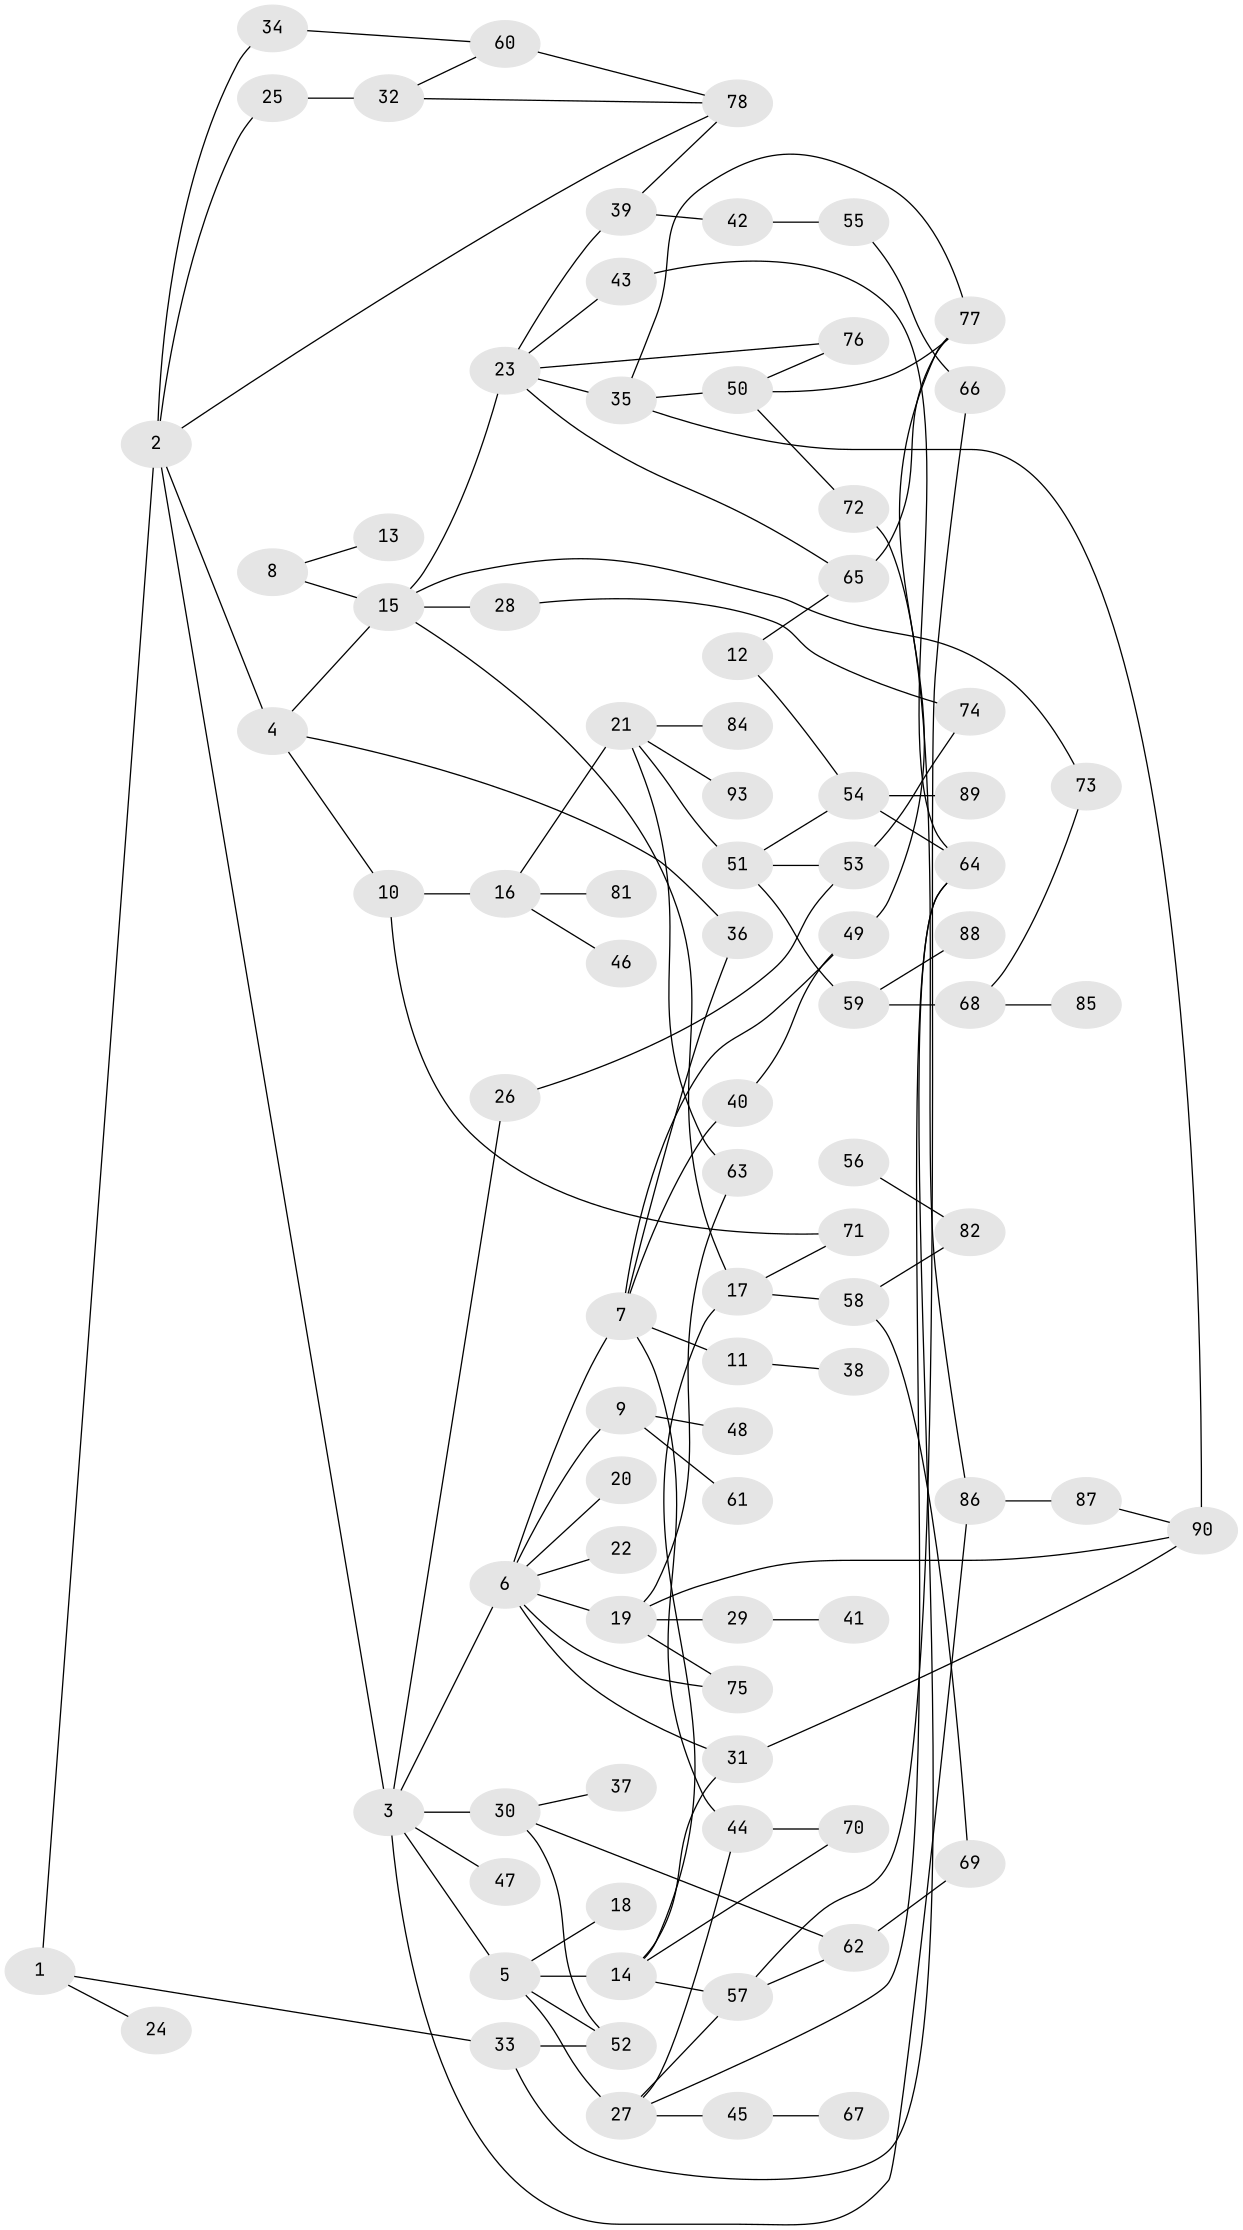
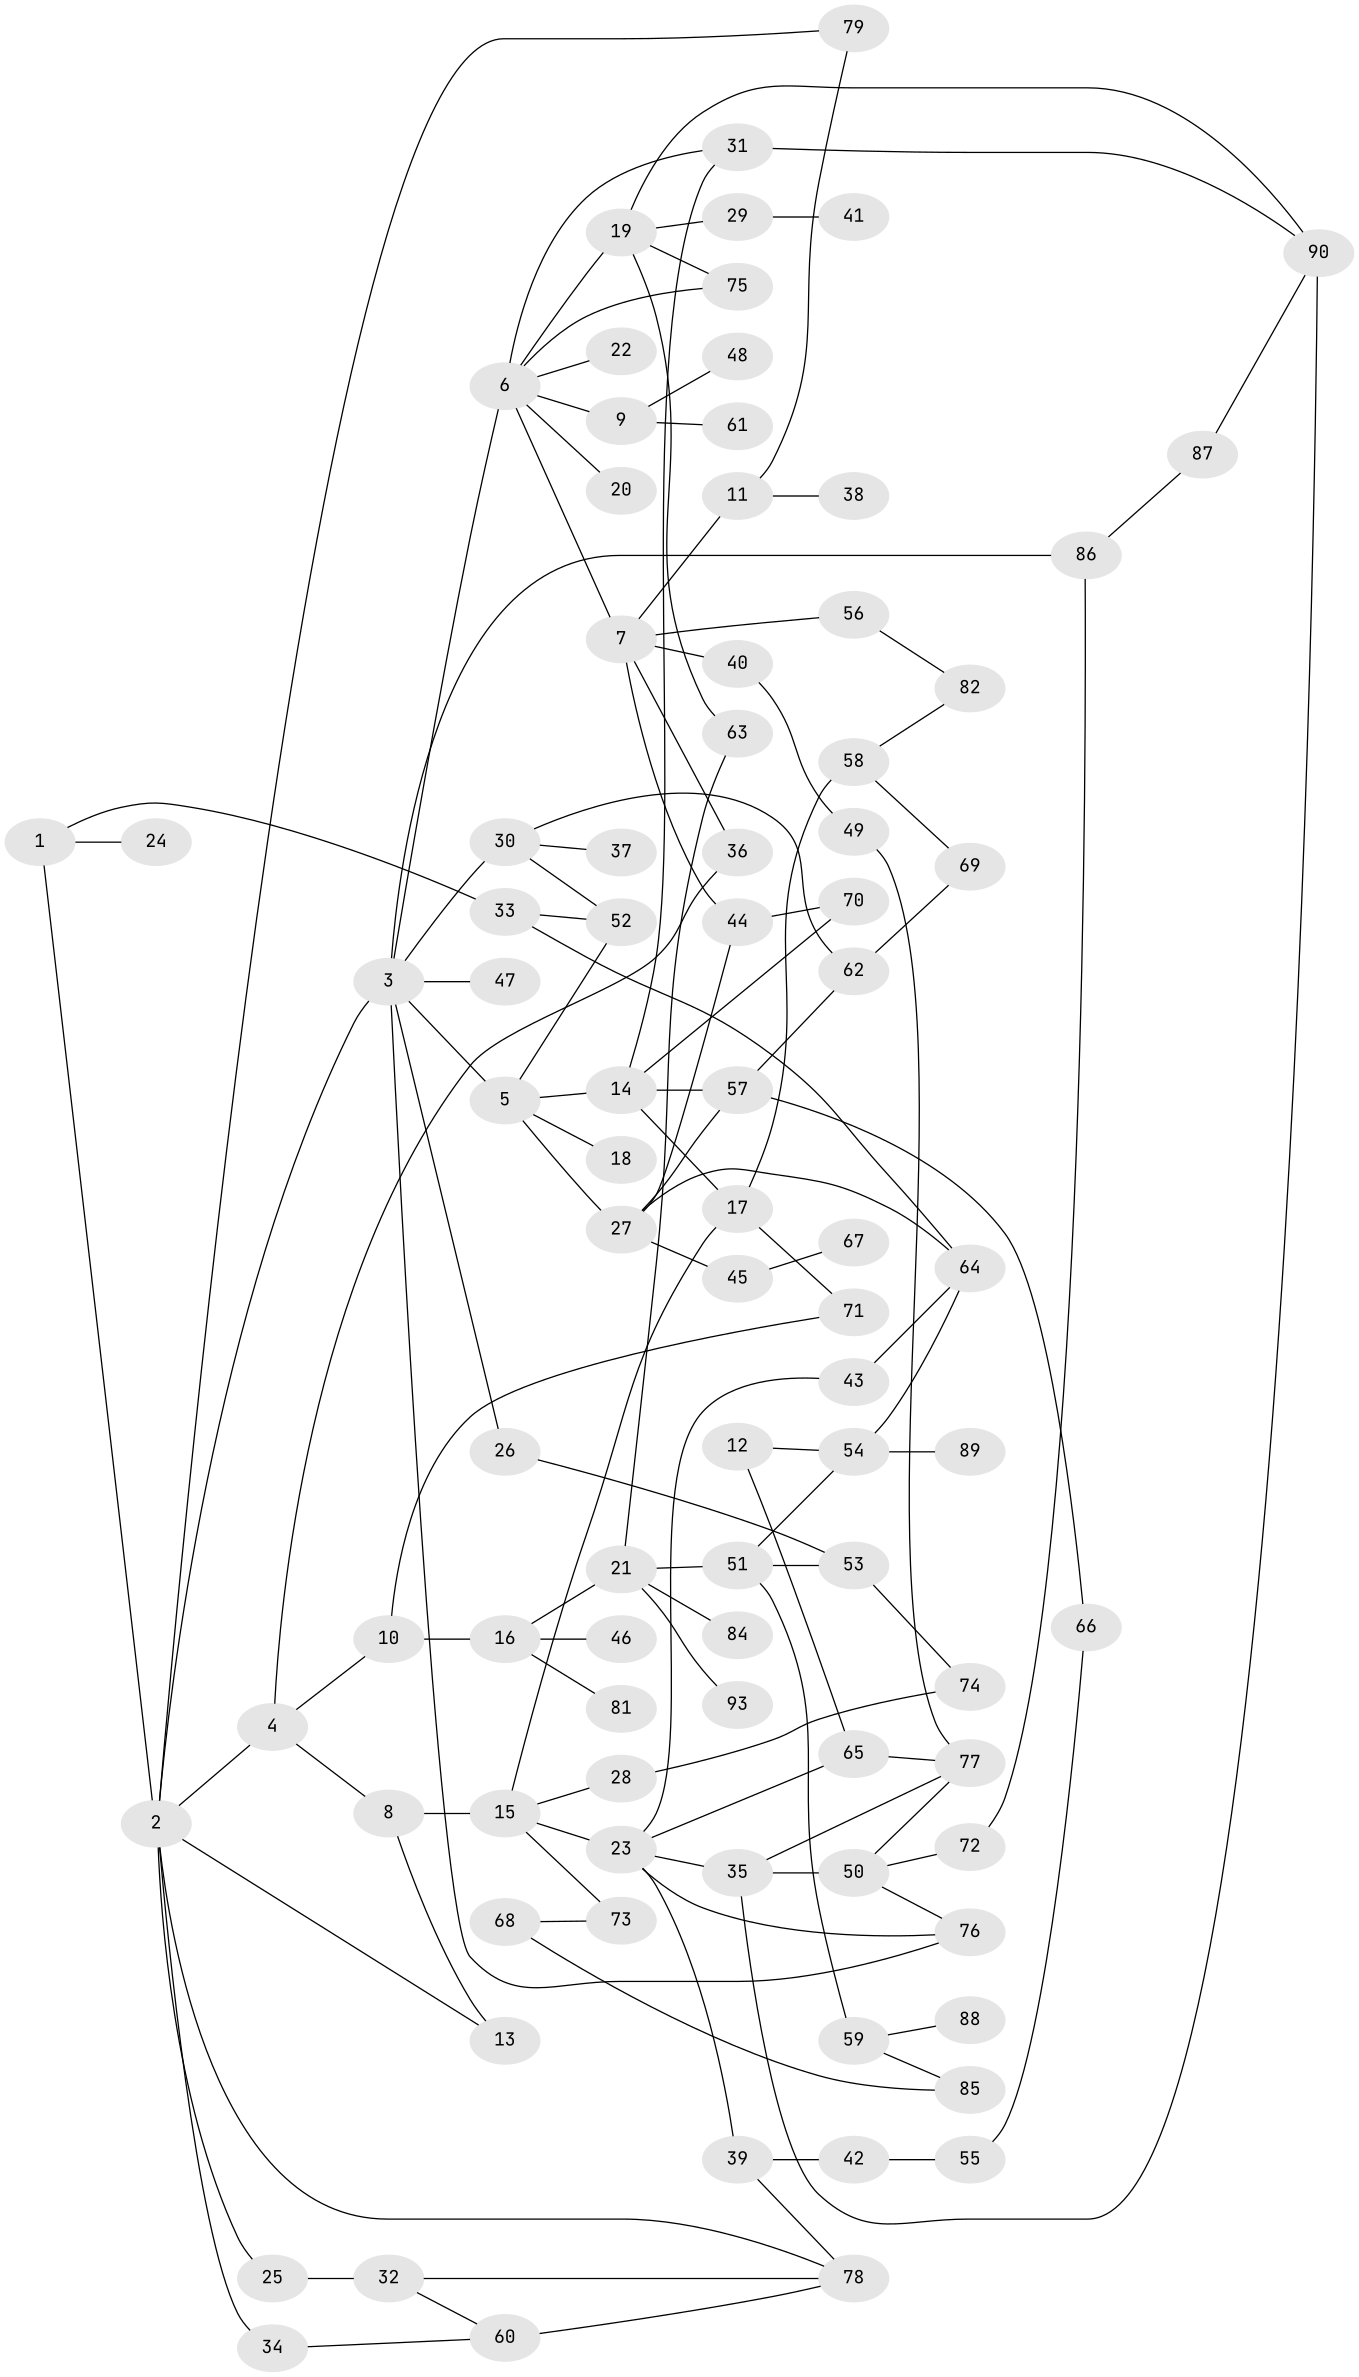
none -> (854, 28)
(331, 669) -> (331, 1770)
(912, 1005) -> (912, 2065)
(702, 1070) -> (737, 625)
none -> (436, 1723)
none -> (331, 1932)
